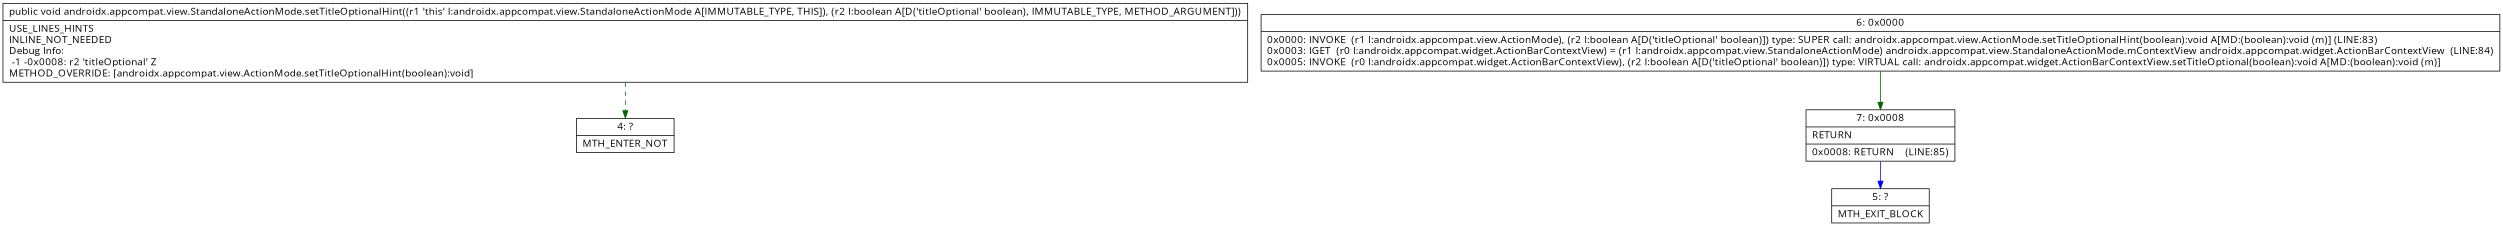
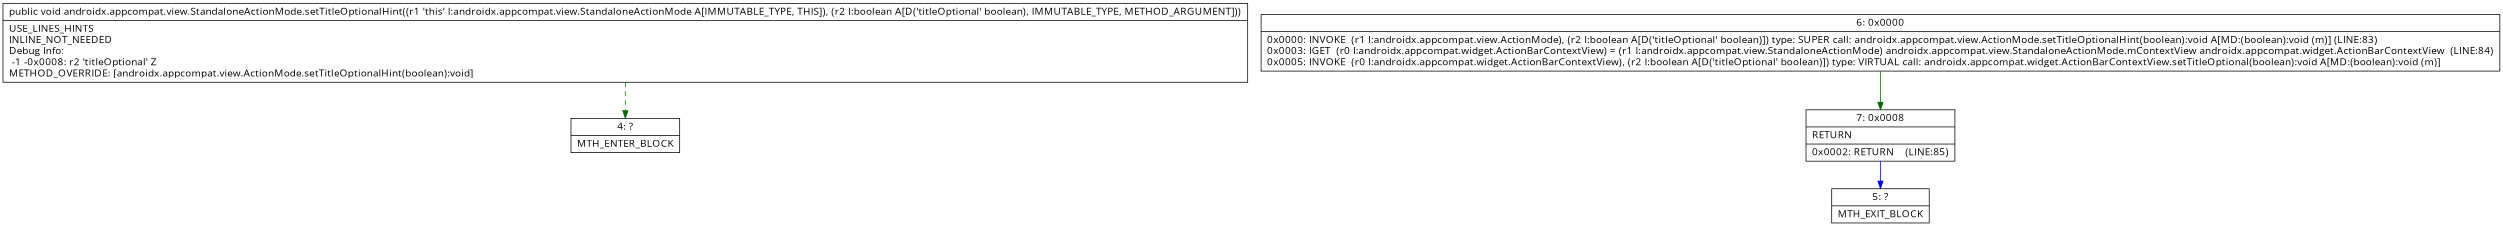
(625, 144) -> (625, 144)
(1880, 152) -> (1880, 152)
